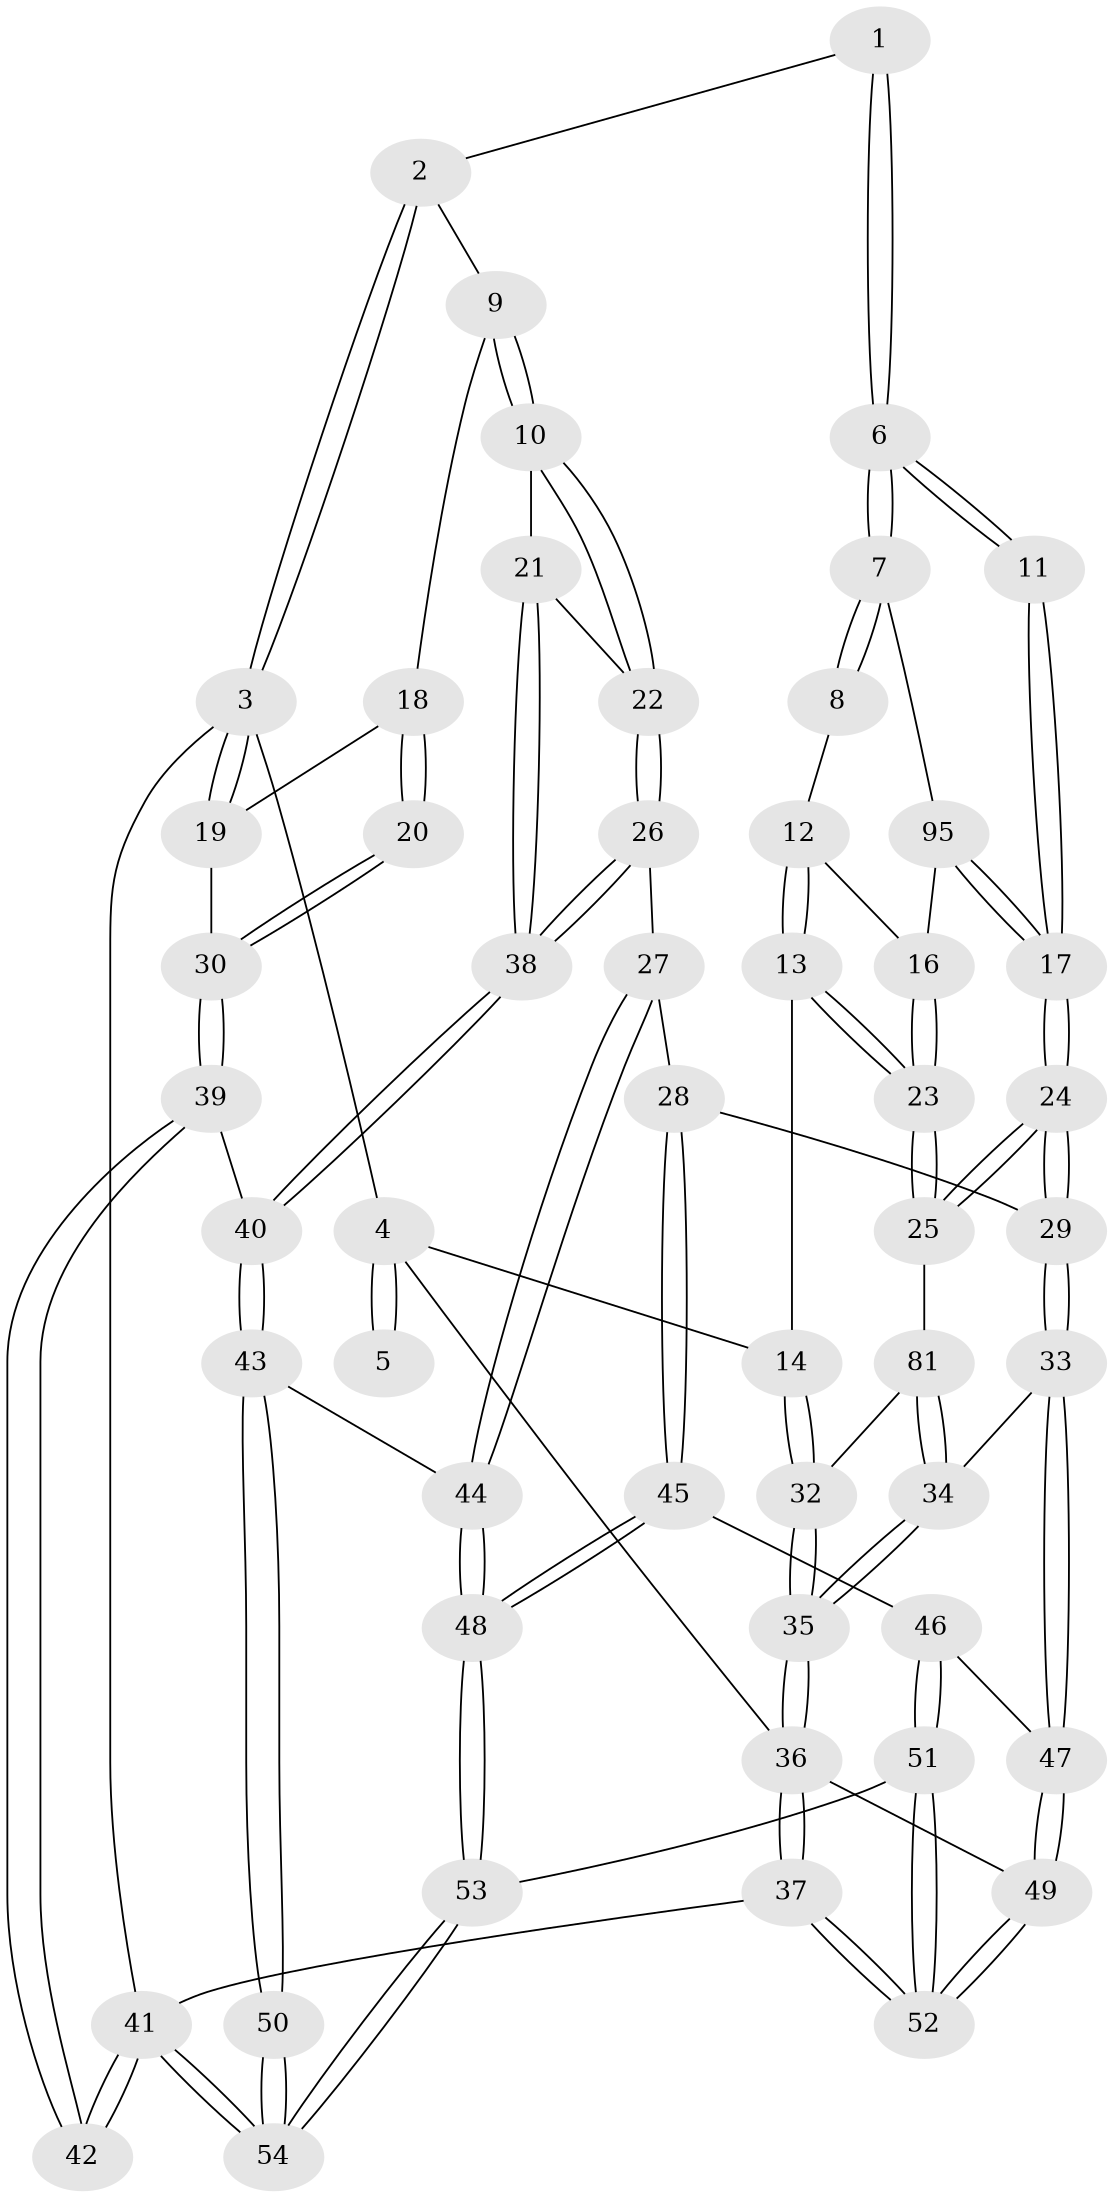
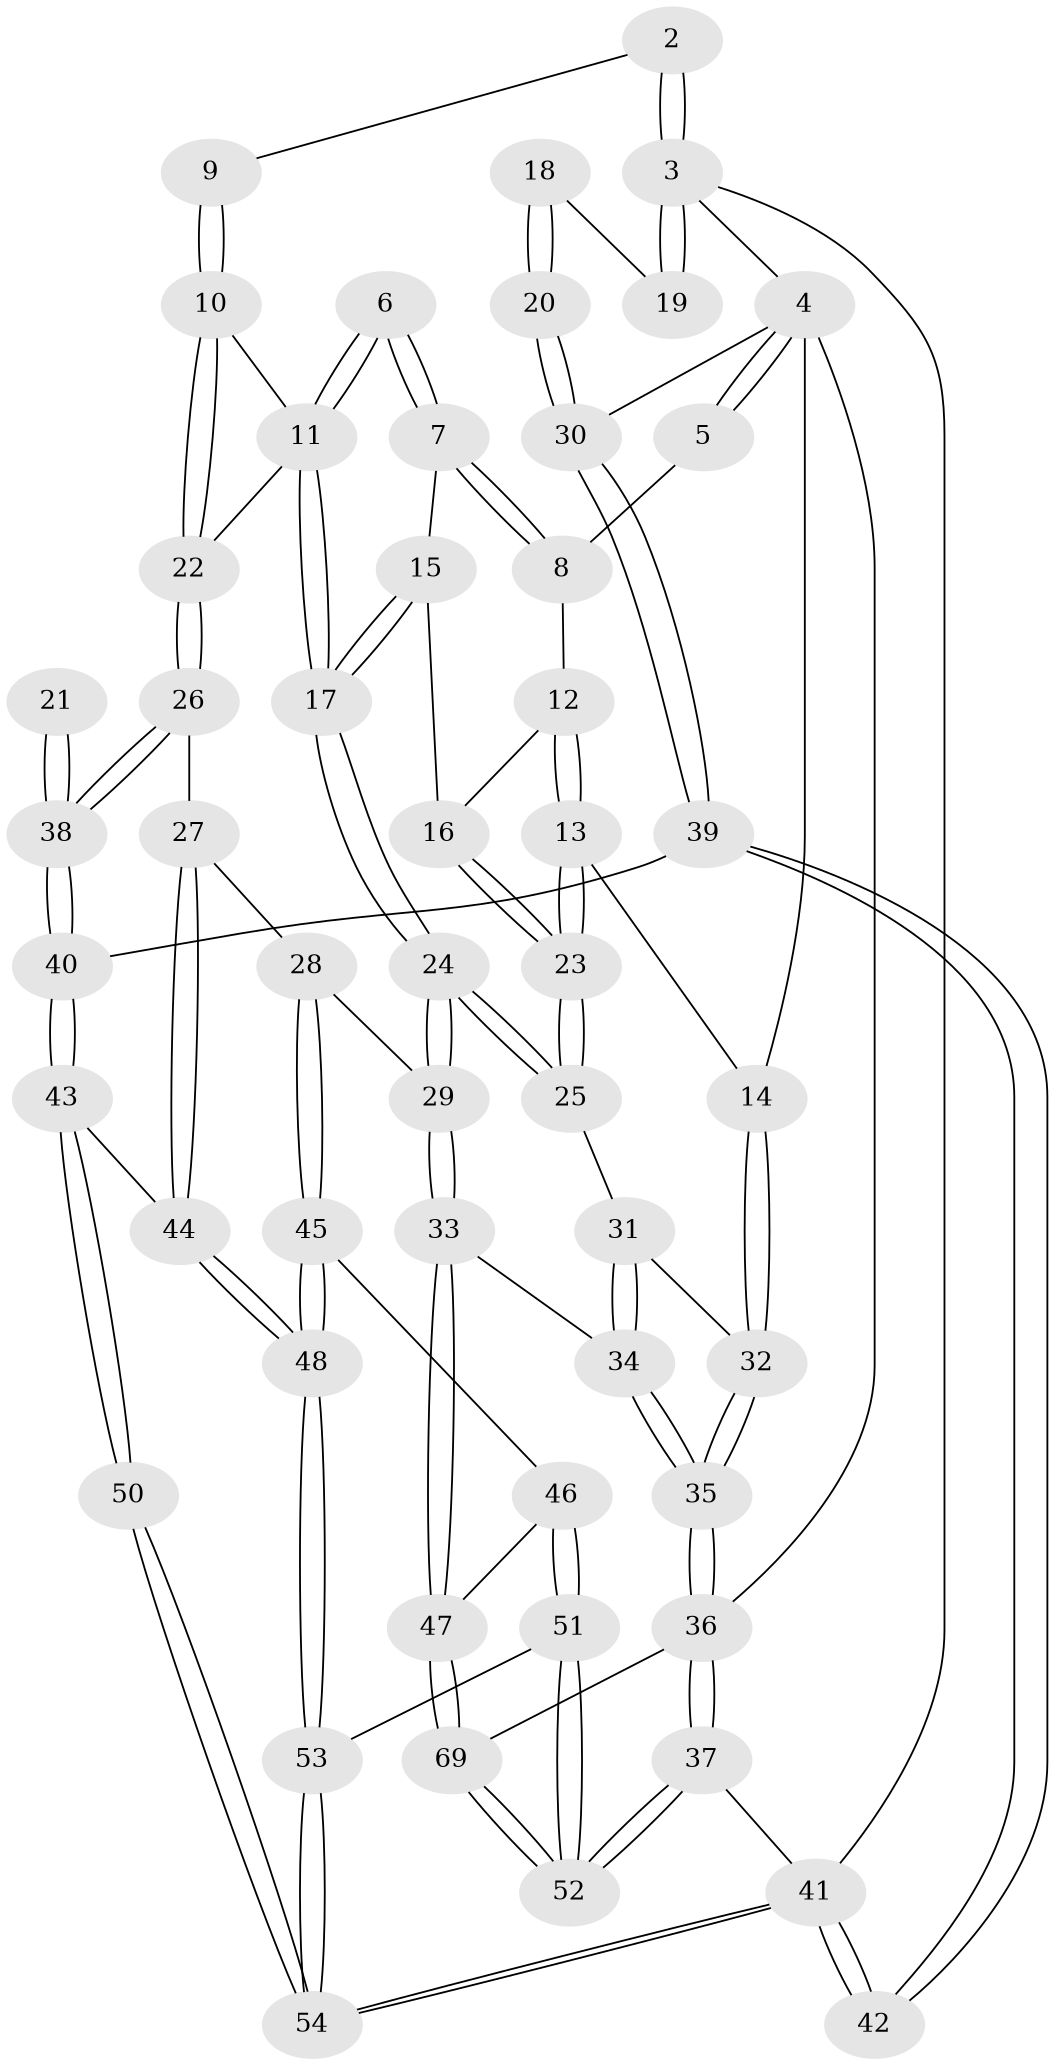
(880, 40) -> none
none -> (639, 498)
(444, 502) -> none
(531, 504) -> (259, 371)
(590, 636) -> (248, 503)
(939, 834) -> (426, 570)
(211, 901) -> (688, 371)
(924, 1363) -> (625, 1231)
(1042, 1893) -> (452, 1760)
